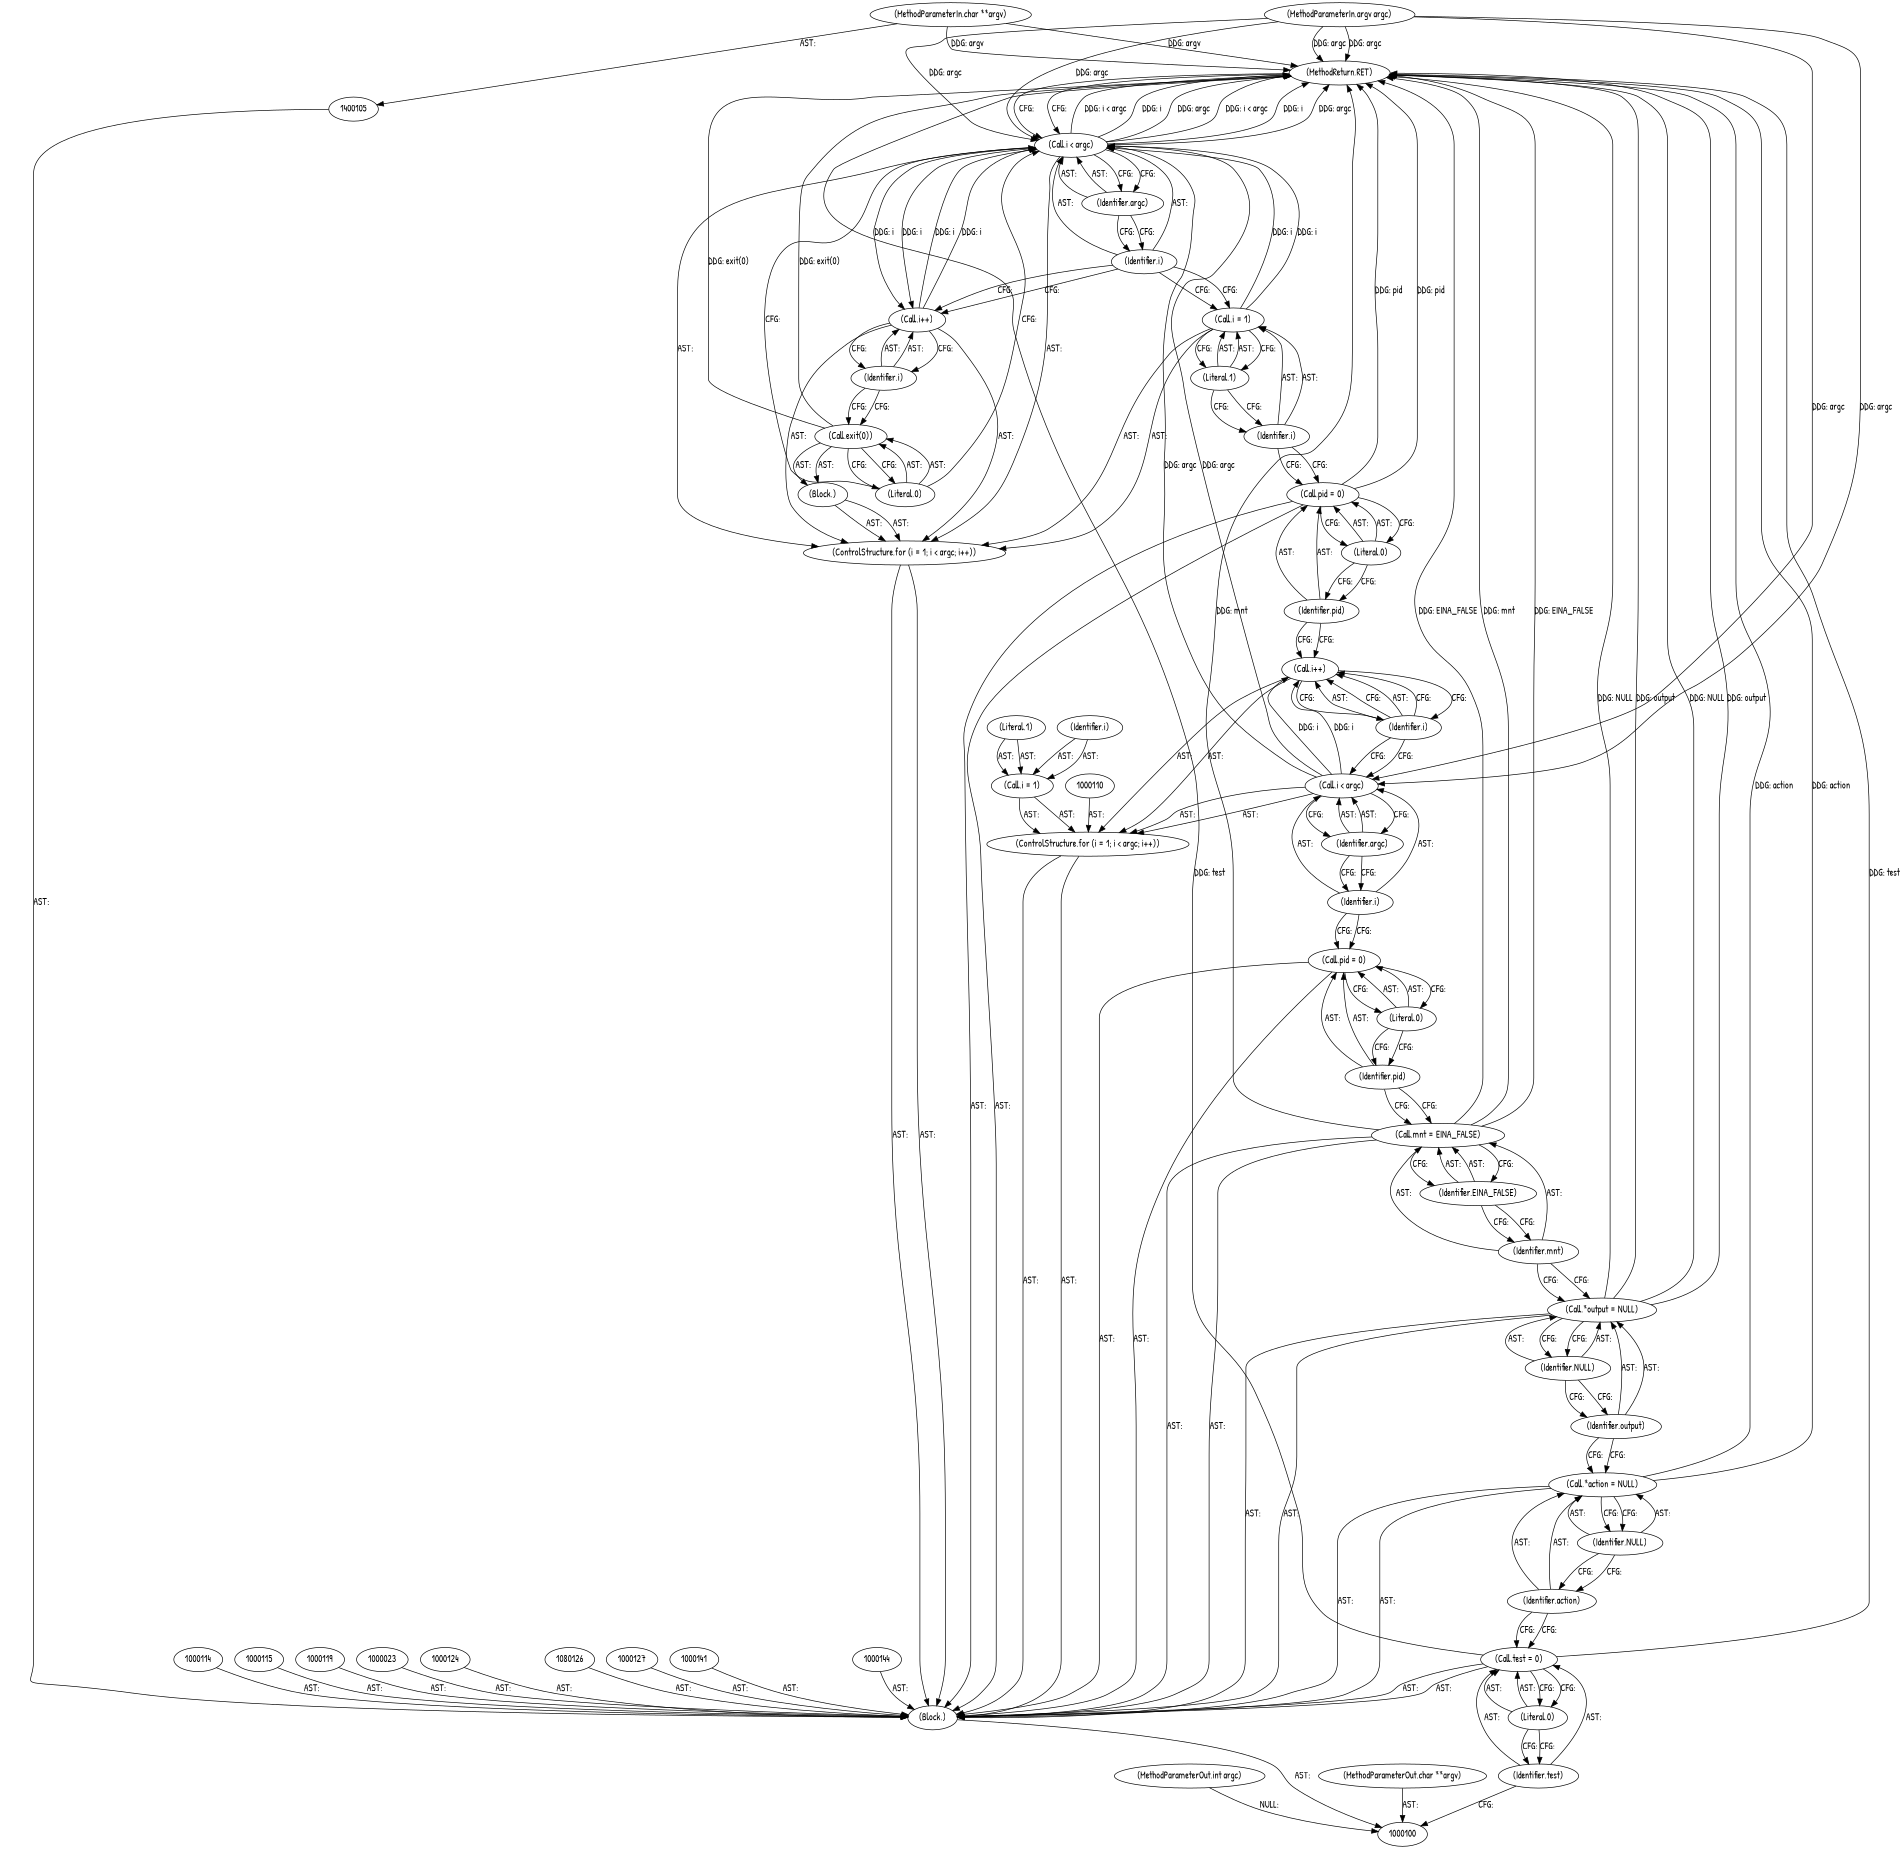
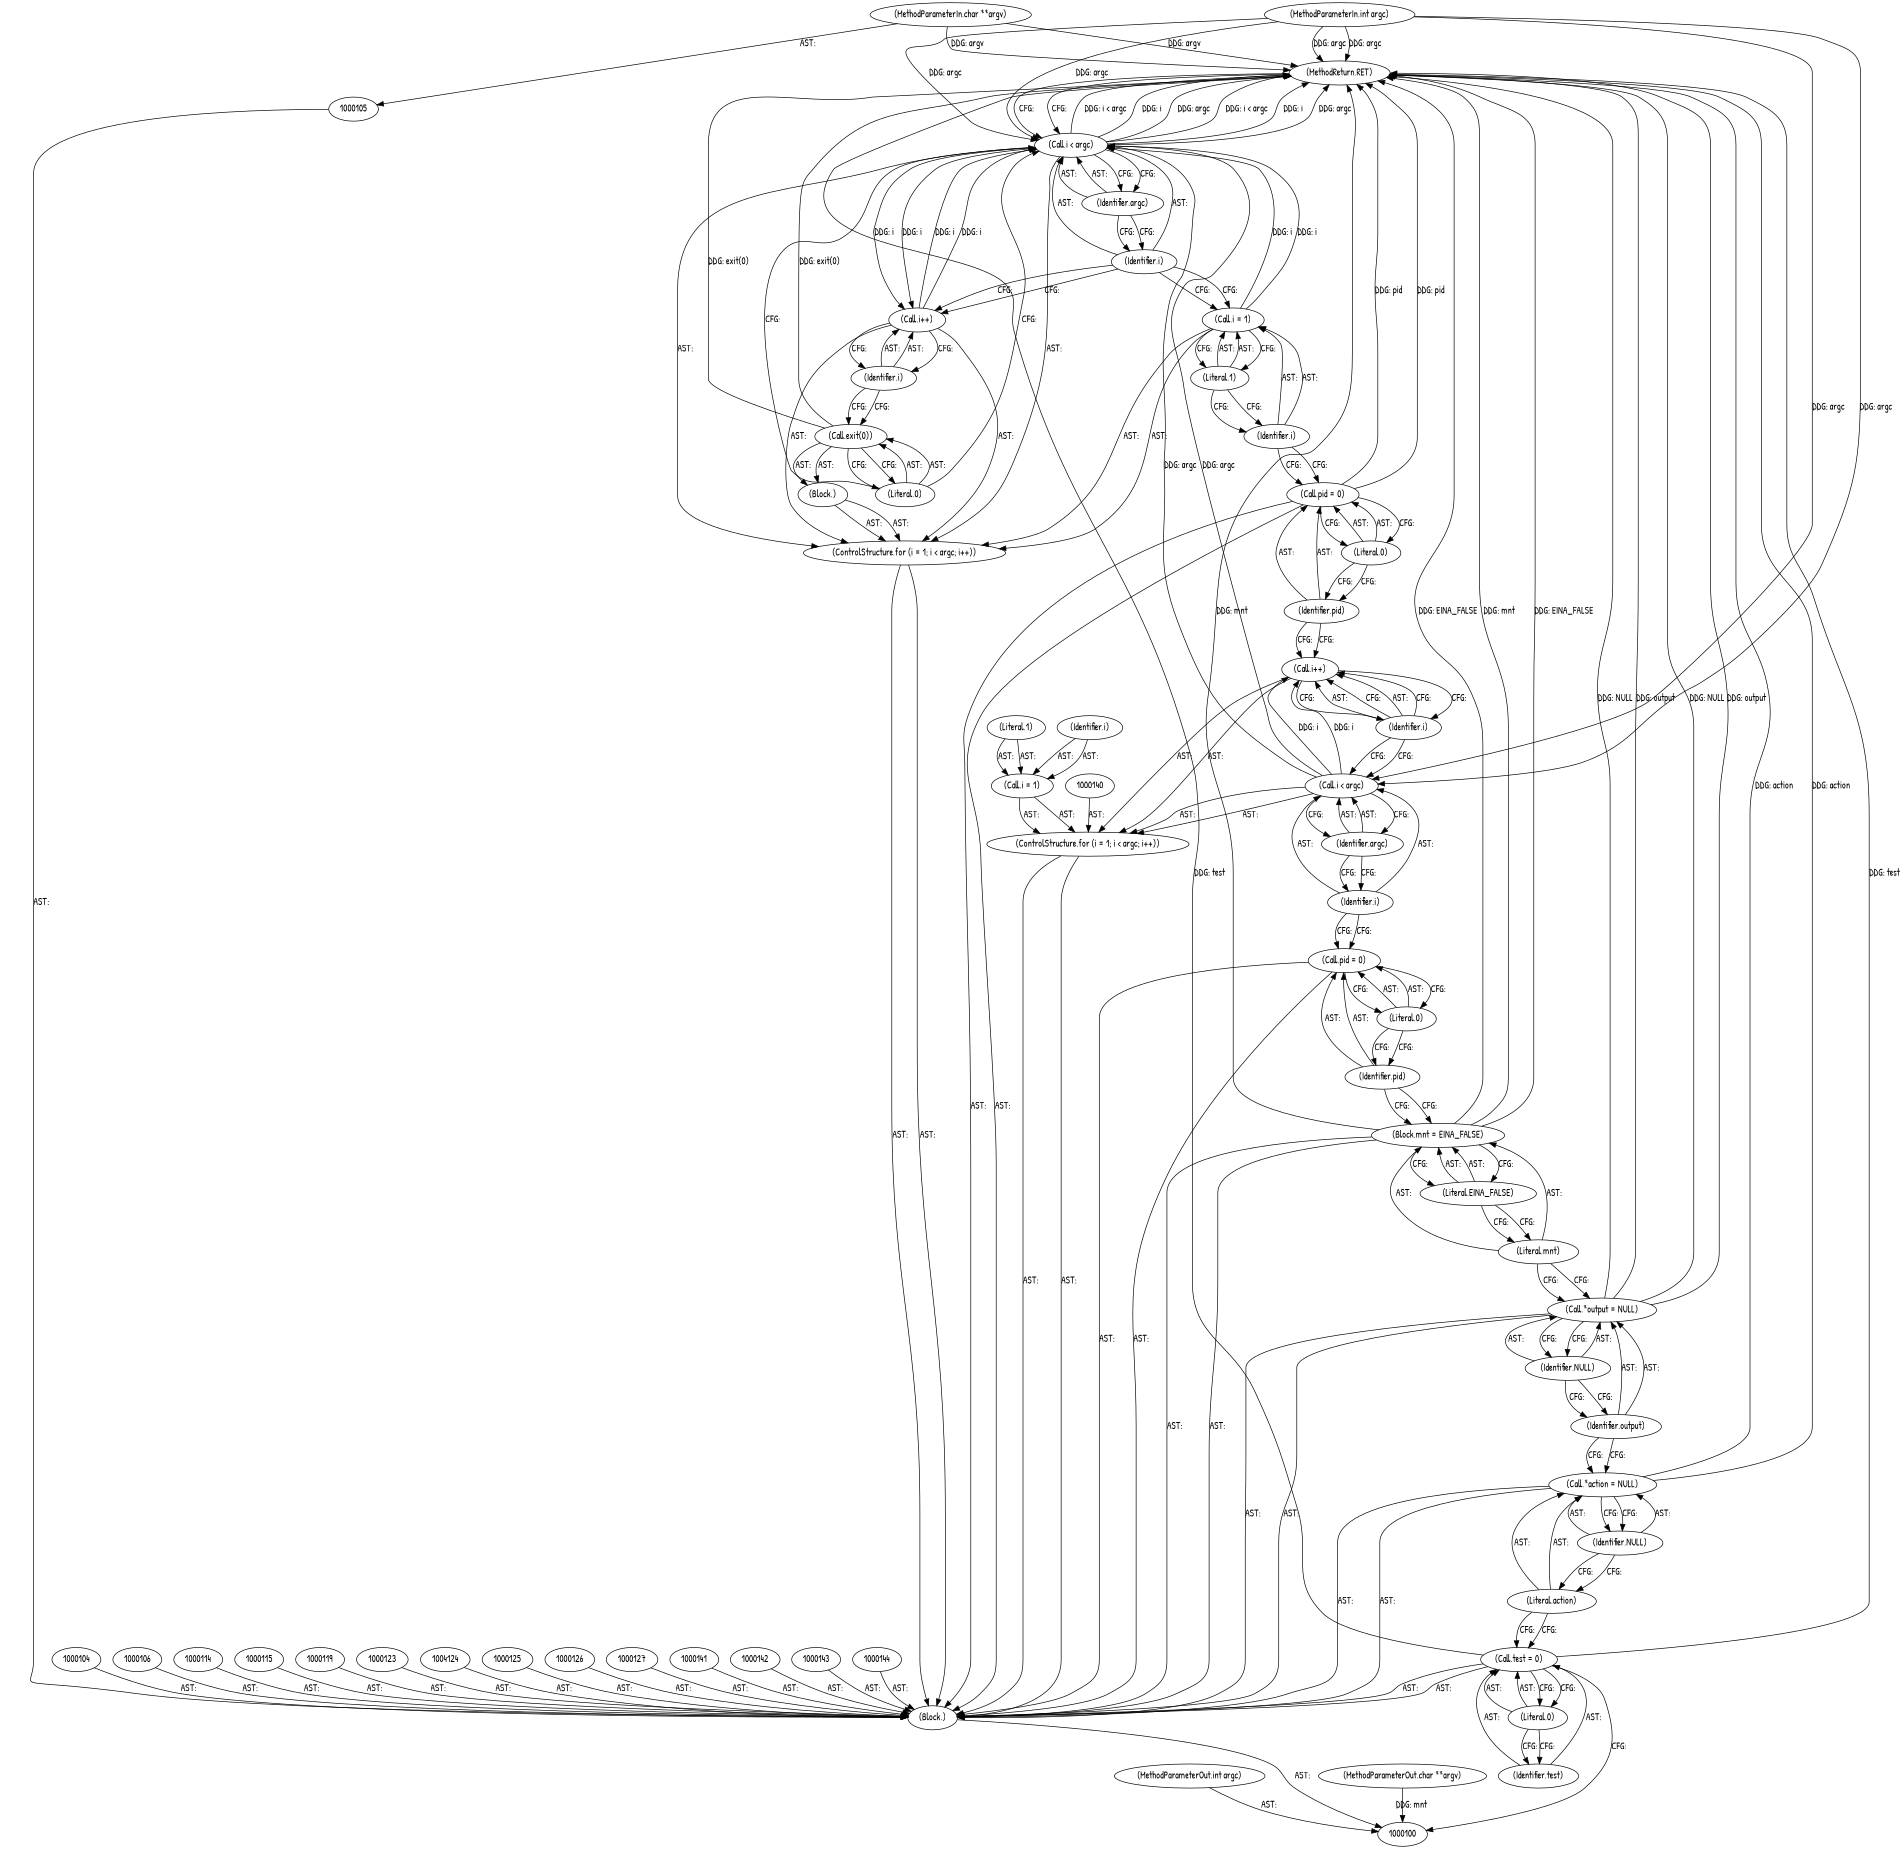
(1340, 15) -> (1340, 15)
(354, 109) -> (354, 109)
(1090, 786) -> (1090, 786)
(1438, 1135) -> (1438, 1135)
(1478, 1194) -> (1478, 1194)
(1538, 1252) -> (1538, 1252)
(1552, 1601) -> (1552, 1601)
none -> (76, 1660)
none -> (137, 1660)
(382, 1660) -> (382, 1660)
(445, 1660) -> (445, 1660)
none -> (508, 1660)
(570, 1660) -> (570, 1660)
none -> (755, 1660)
none -> (816, 1660)
(1270, 1805) -> (1270, 1805)
(1412, 1805) -> (1412, 1805)
(1472, 1805) -> (1586, 1786)
